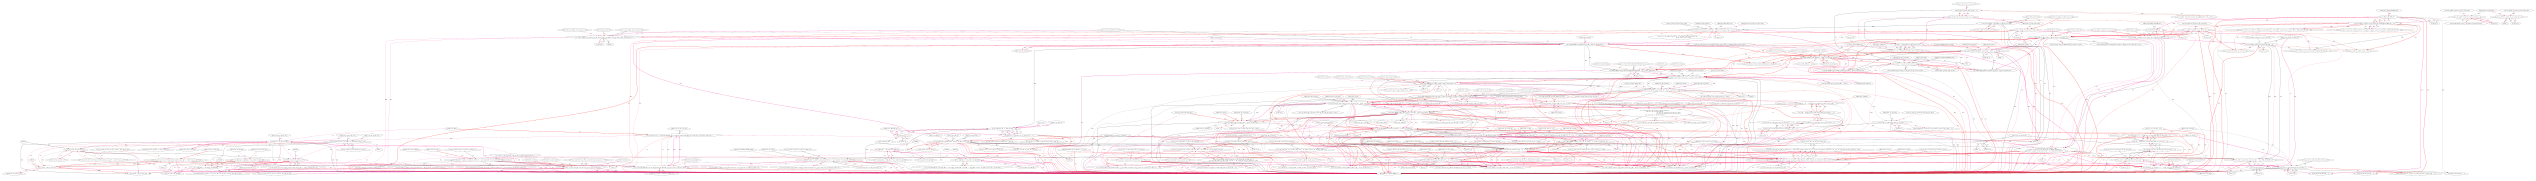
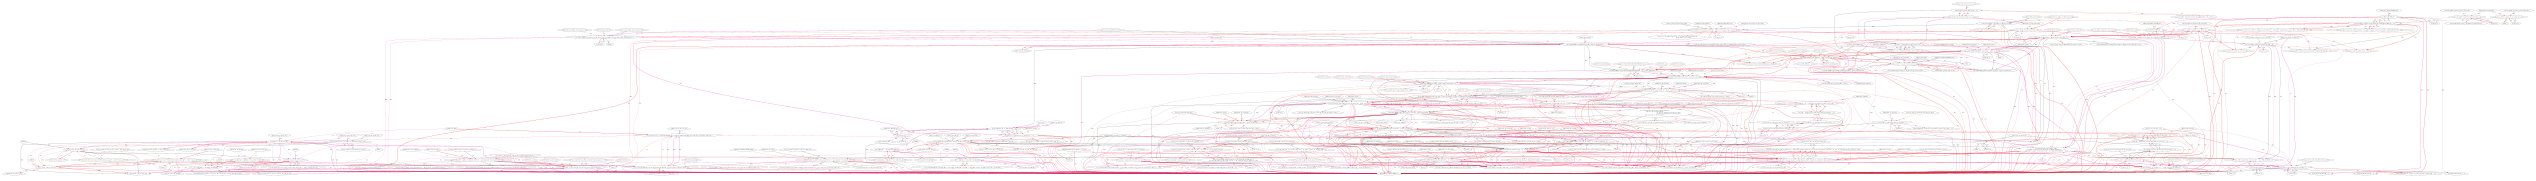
none -> (1031, 129)
none -> (1383, 135)
